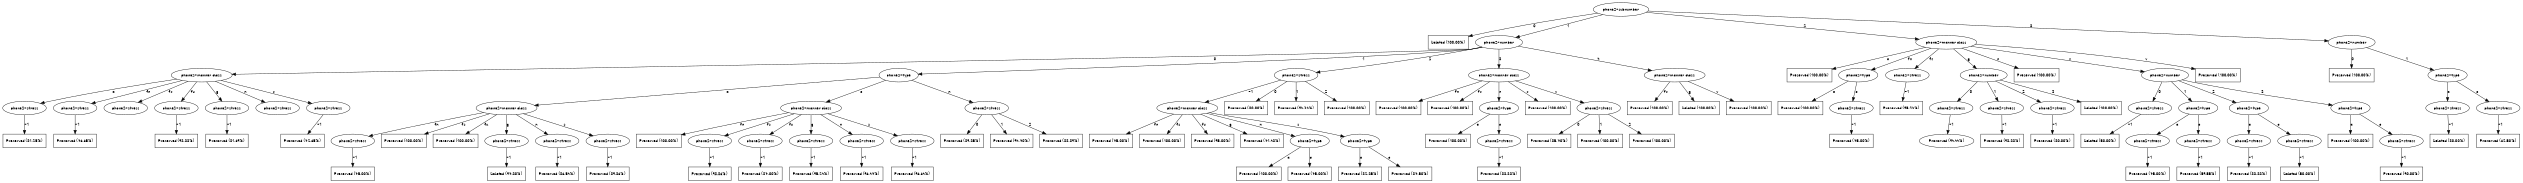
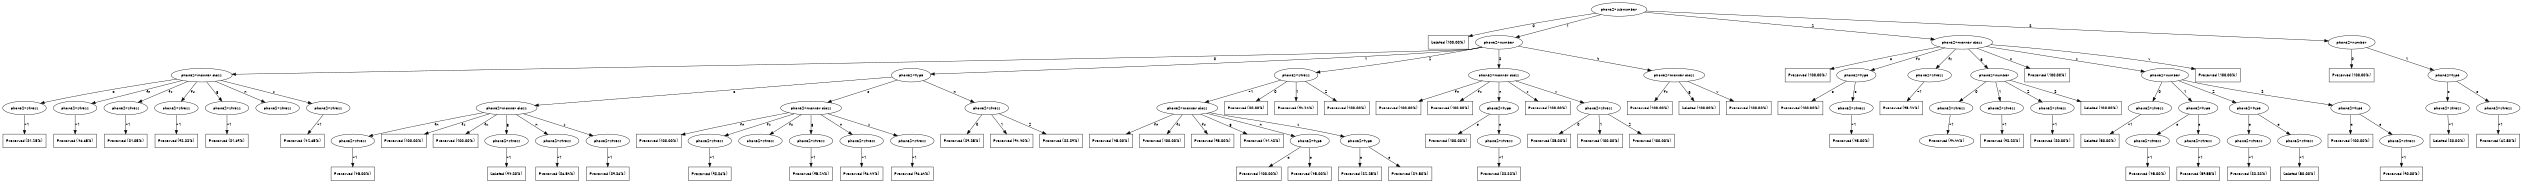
none -> (126, 141)
(1549, 141) -> (1549, 141)
(760, 174) -> none
